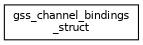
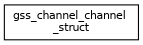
(71, 22) -> (71, 22)
